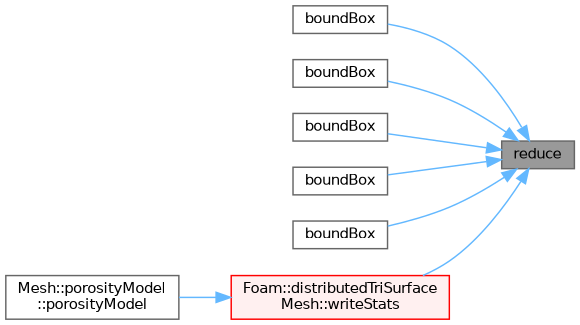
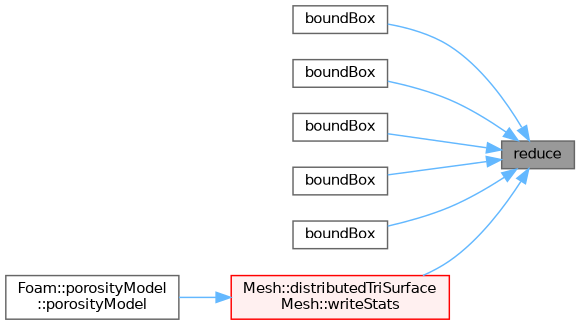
(92, 297) -> (92, 297)
(340, 297) -> (340, 297)
